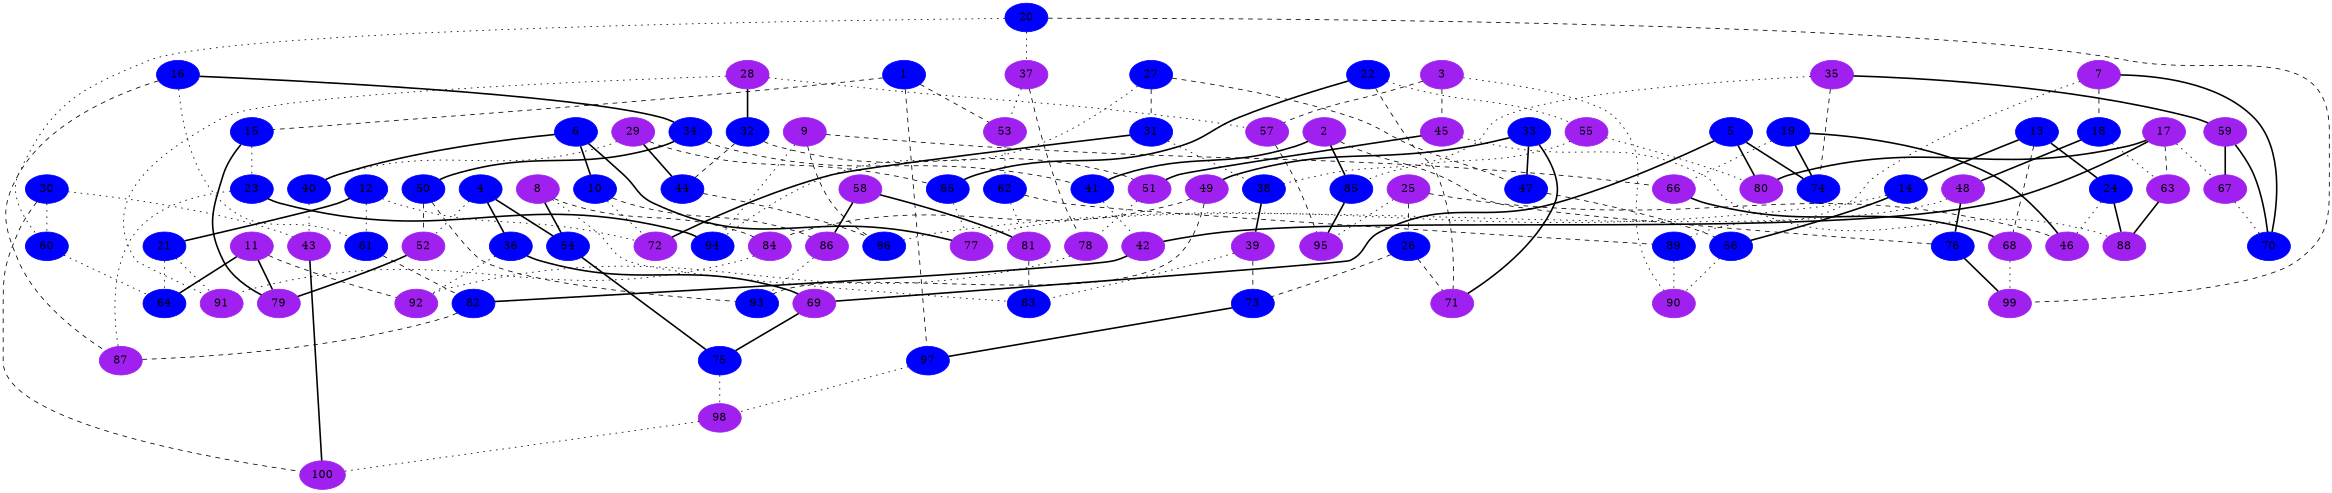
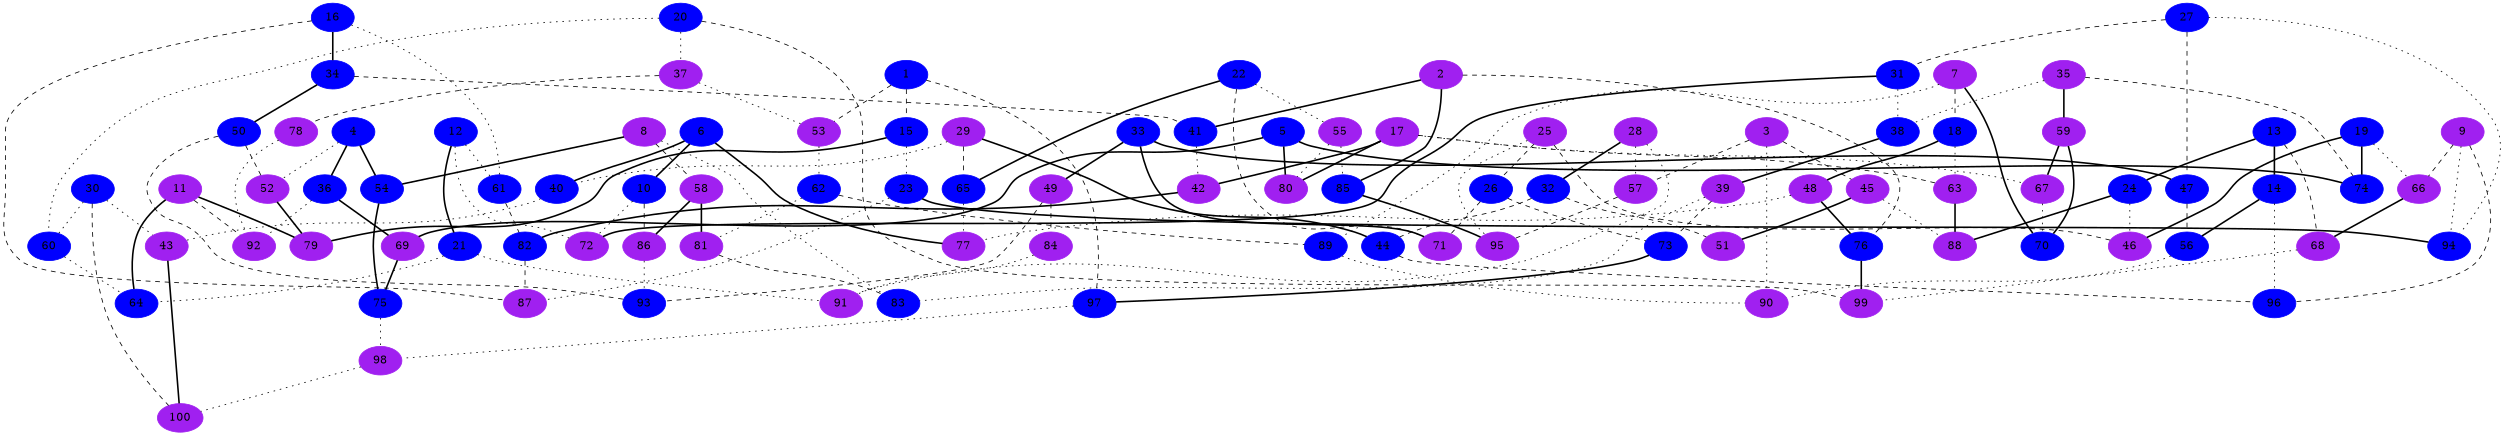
(654, 218) -> (673, 160)
(1112, 223) -> none
